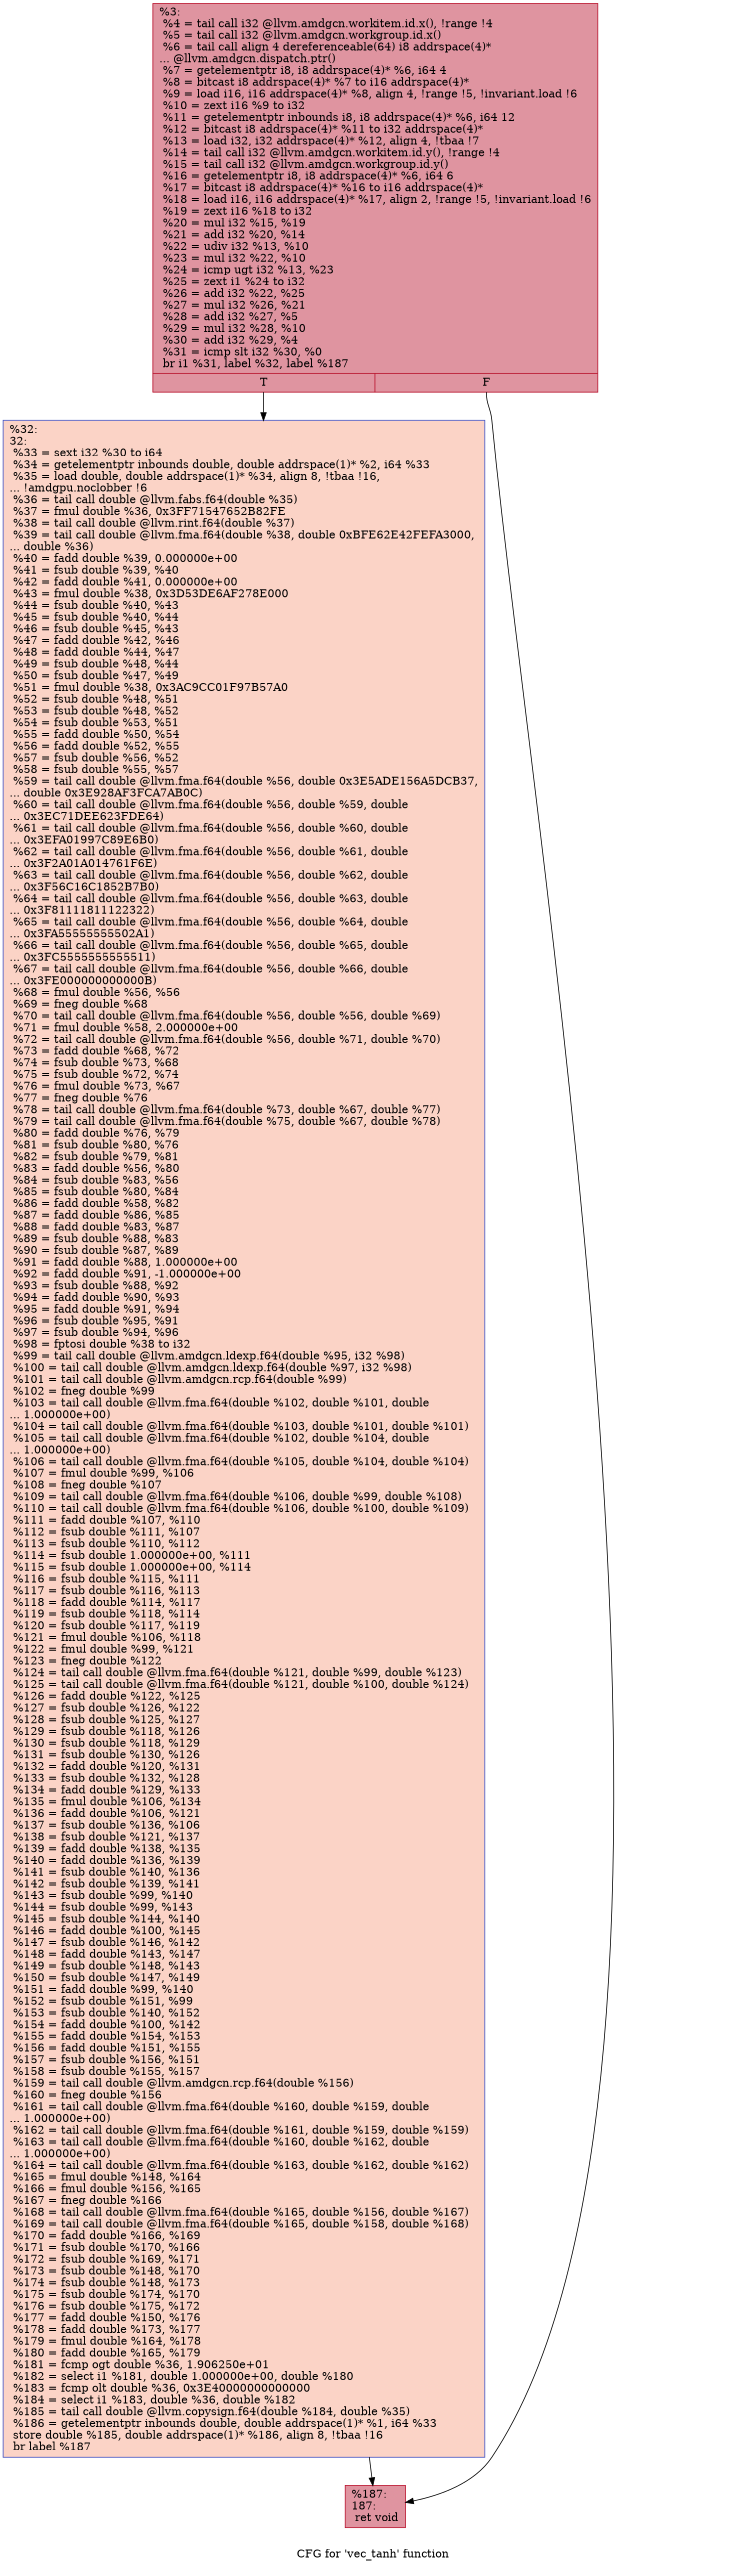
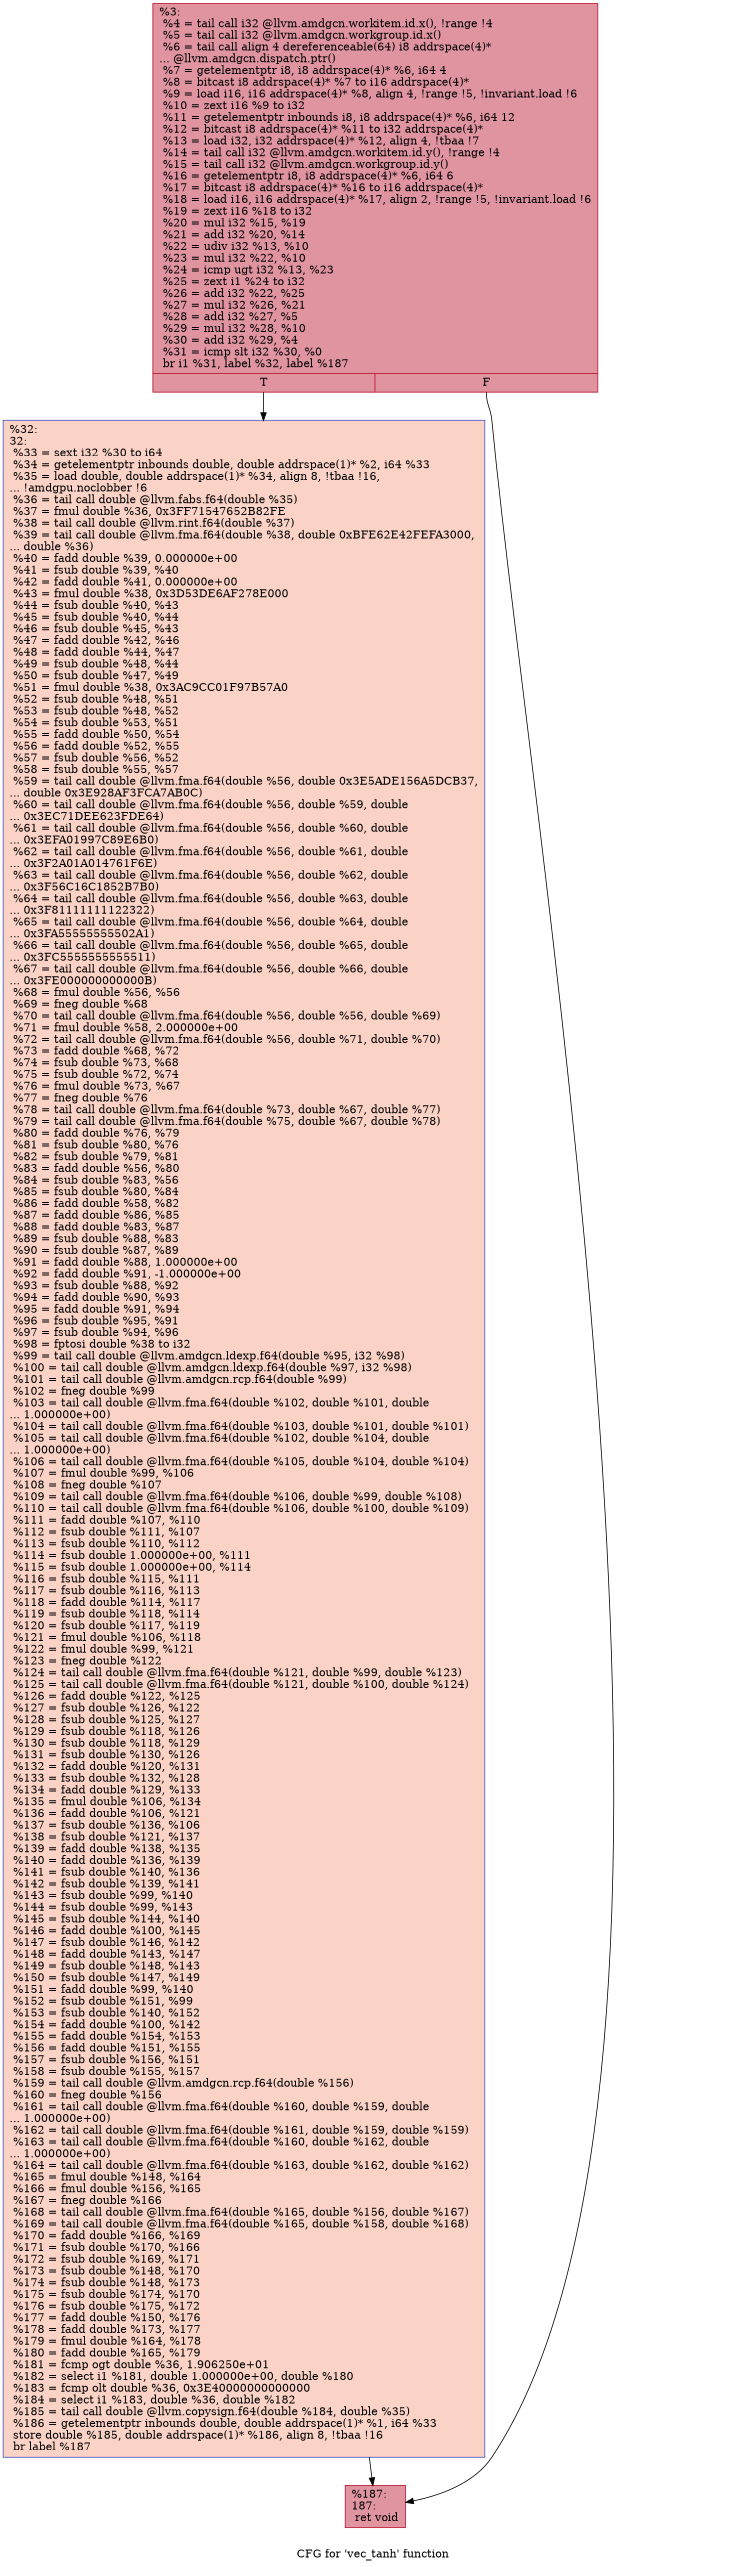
(82, 911) -> (82, 911)
